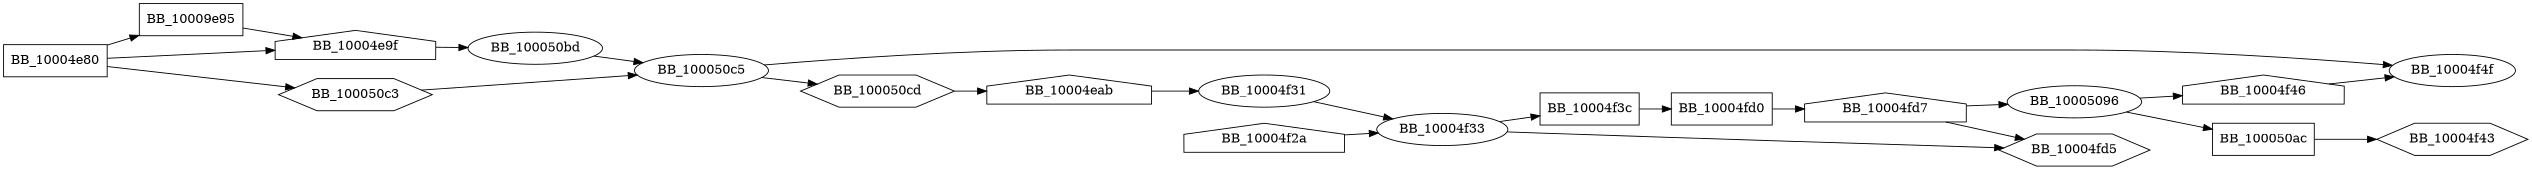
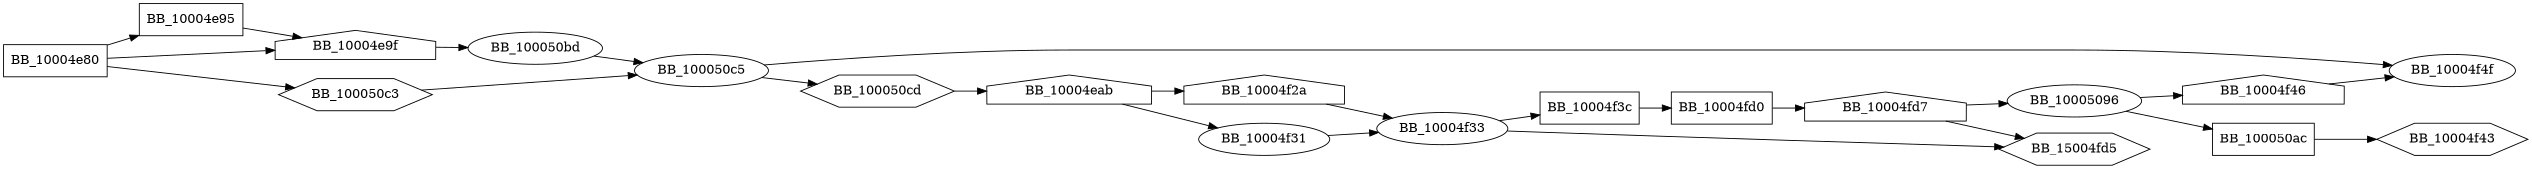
(191, 20) -> (191, 20)
none -> (1163, 91)
(2074, 150) -> (2074, 149)
